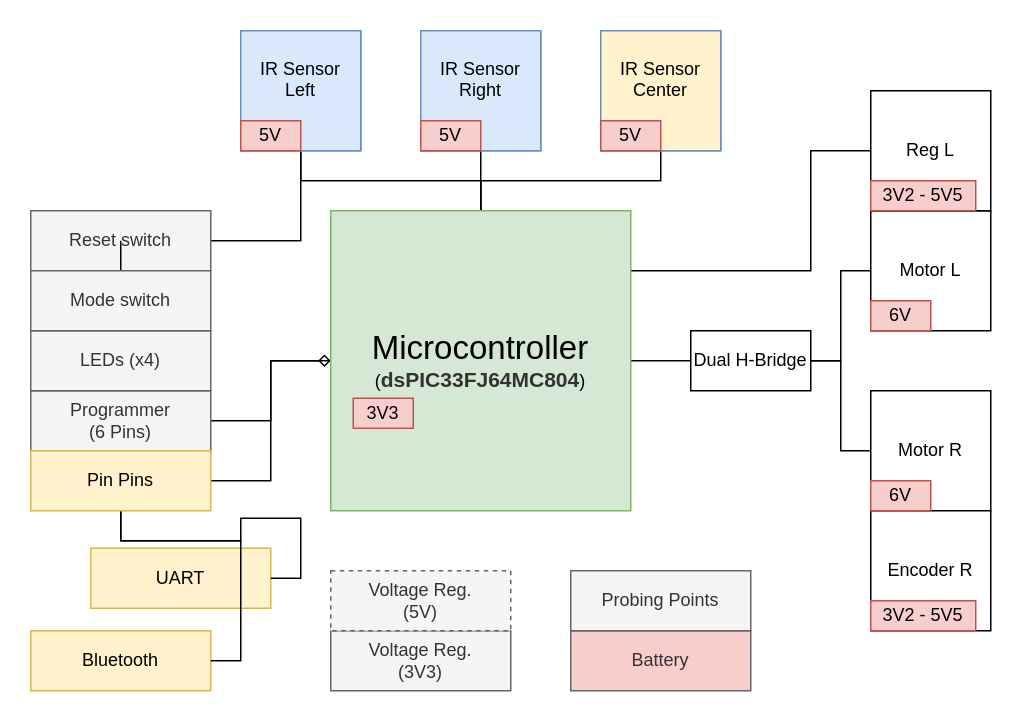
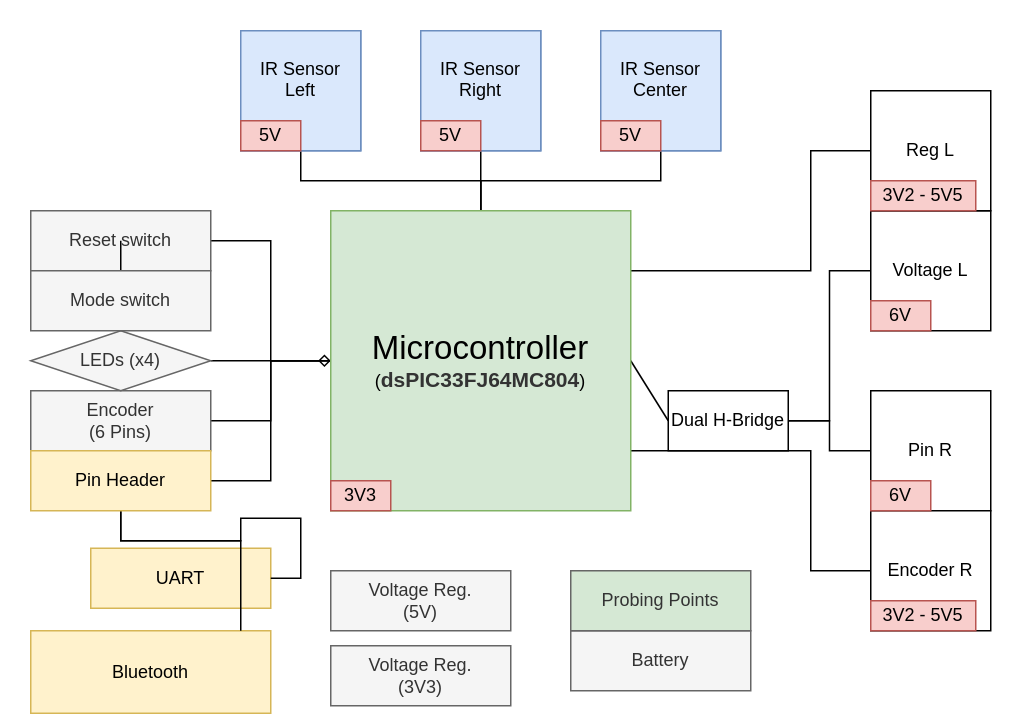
(661, 91) -> (661, 91)
(301, 228) -> (271, 298)
(931, 271) -> (931, 271)
(121, 361) -> (121, 361)
none -> (239, 361)
(751, 361) -> (728, 421)
(383, 413) -> (361, 496)
(121, 421) -> (121, 421)
none -> (811, 451)
(931, 451) -> (931, 451)
(121, 481) -> (121, 481)
(421, 601) -> (421, 601)
(661, 601) -> (661, 601)
(121, 661) -> (151, 672)
(421, 661) -> (421, 676)
(661, 661) -> (661, 661)
